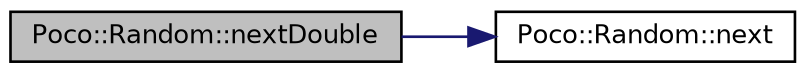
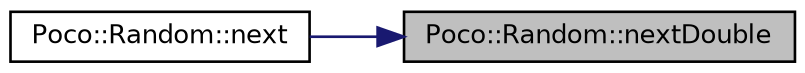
(435, 37) -> (343, 37)
